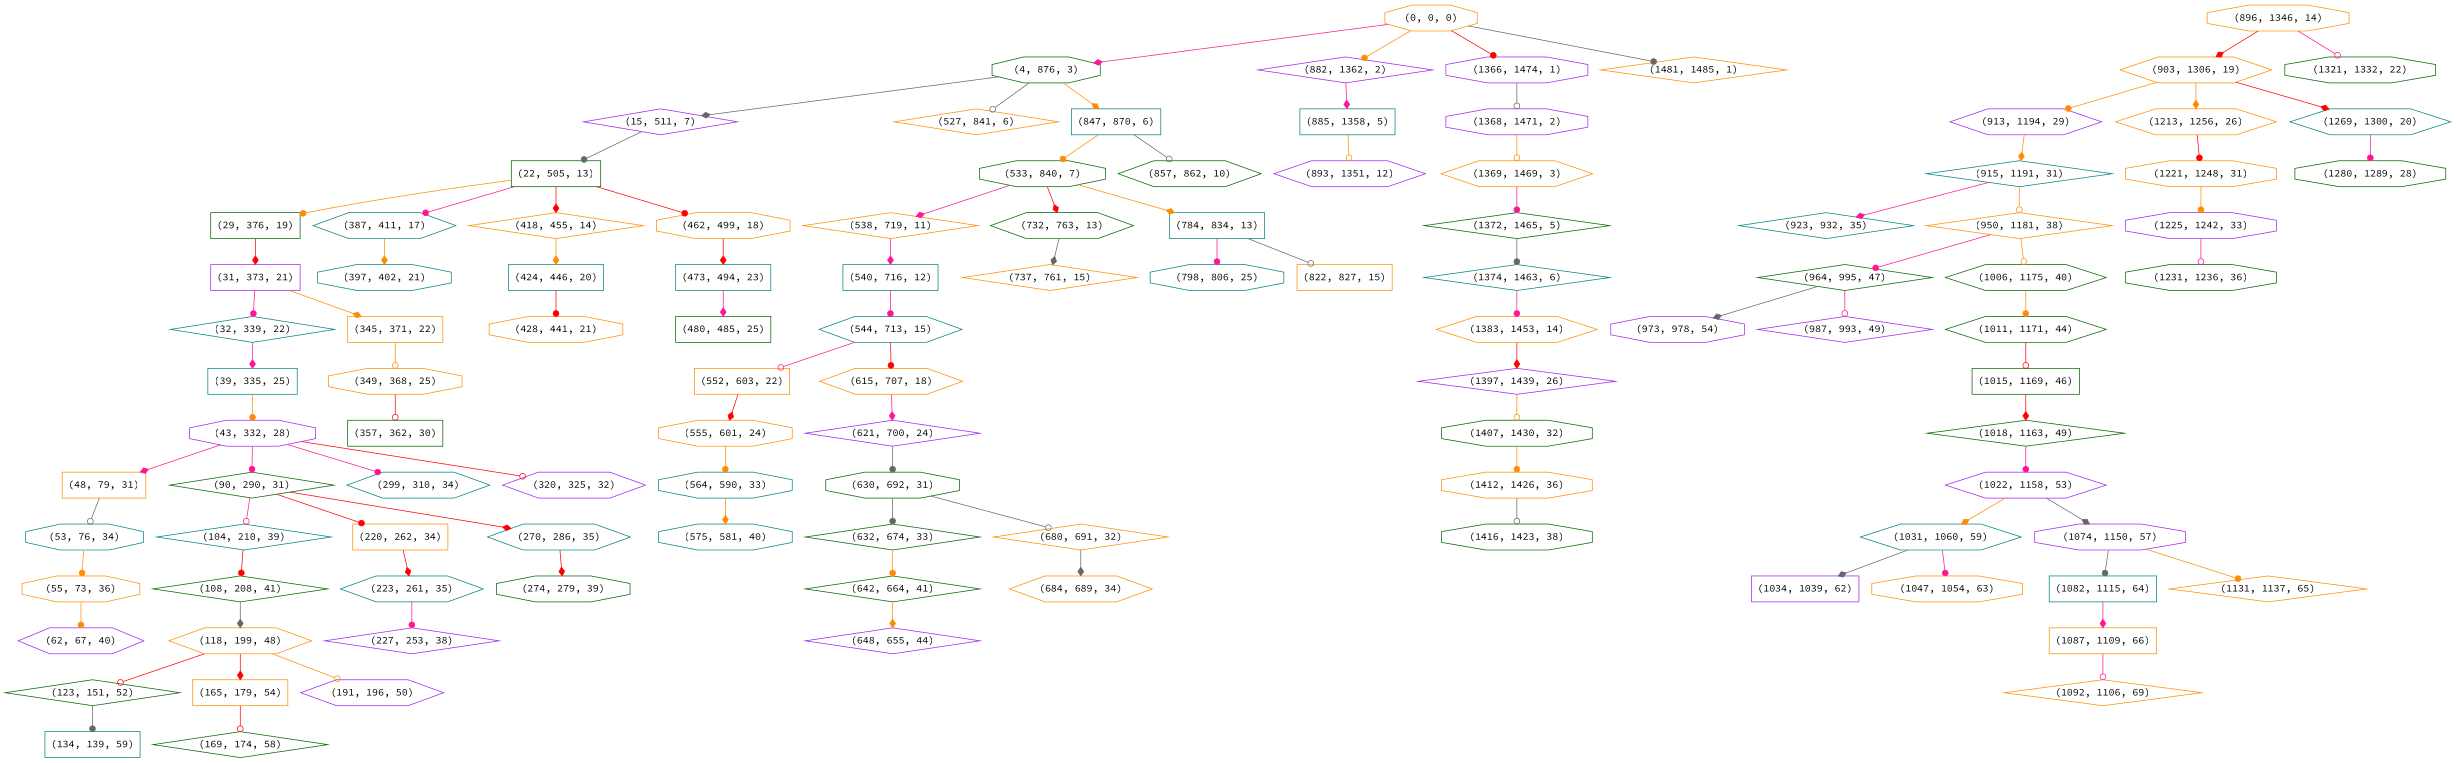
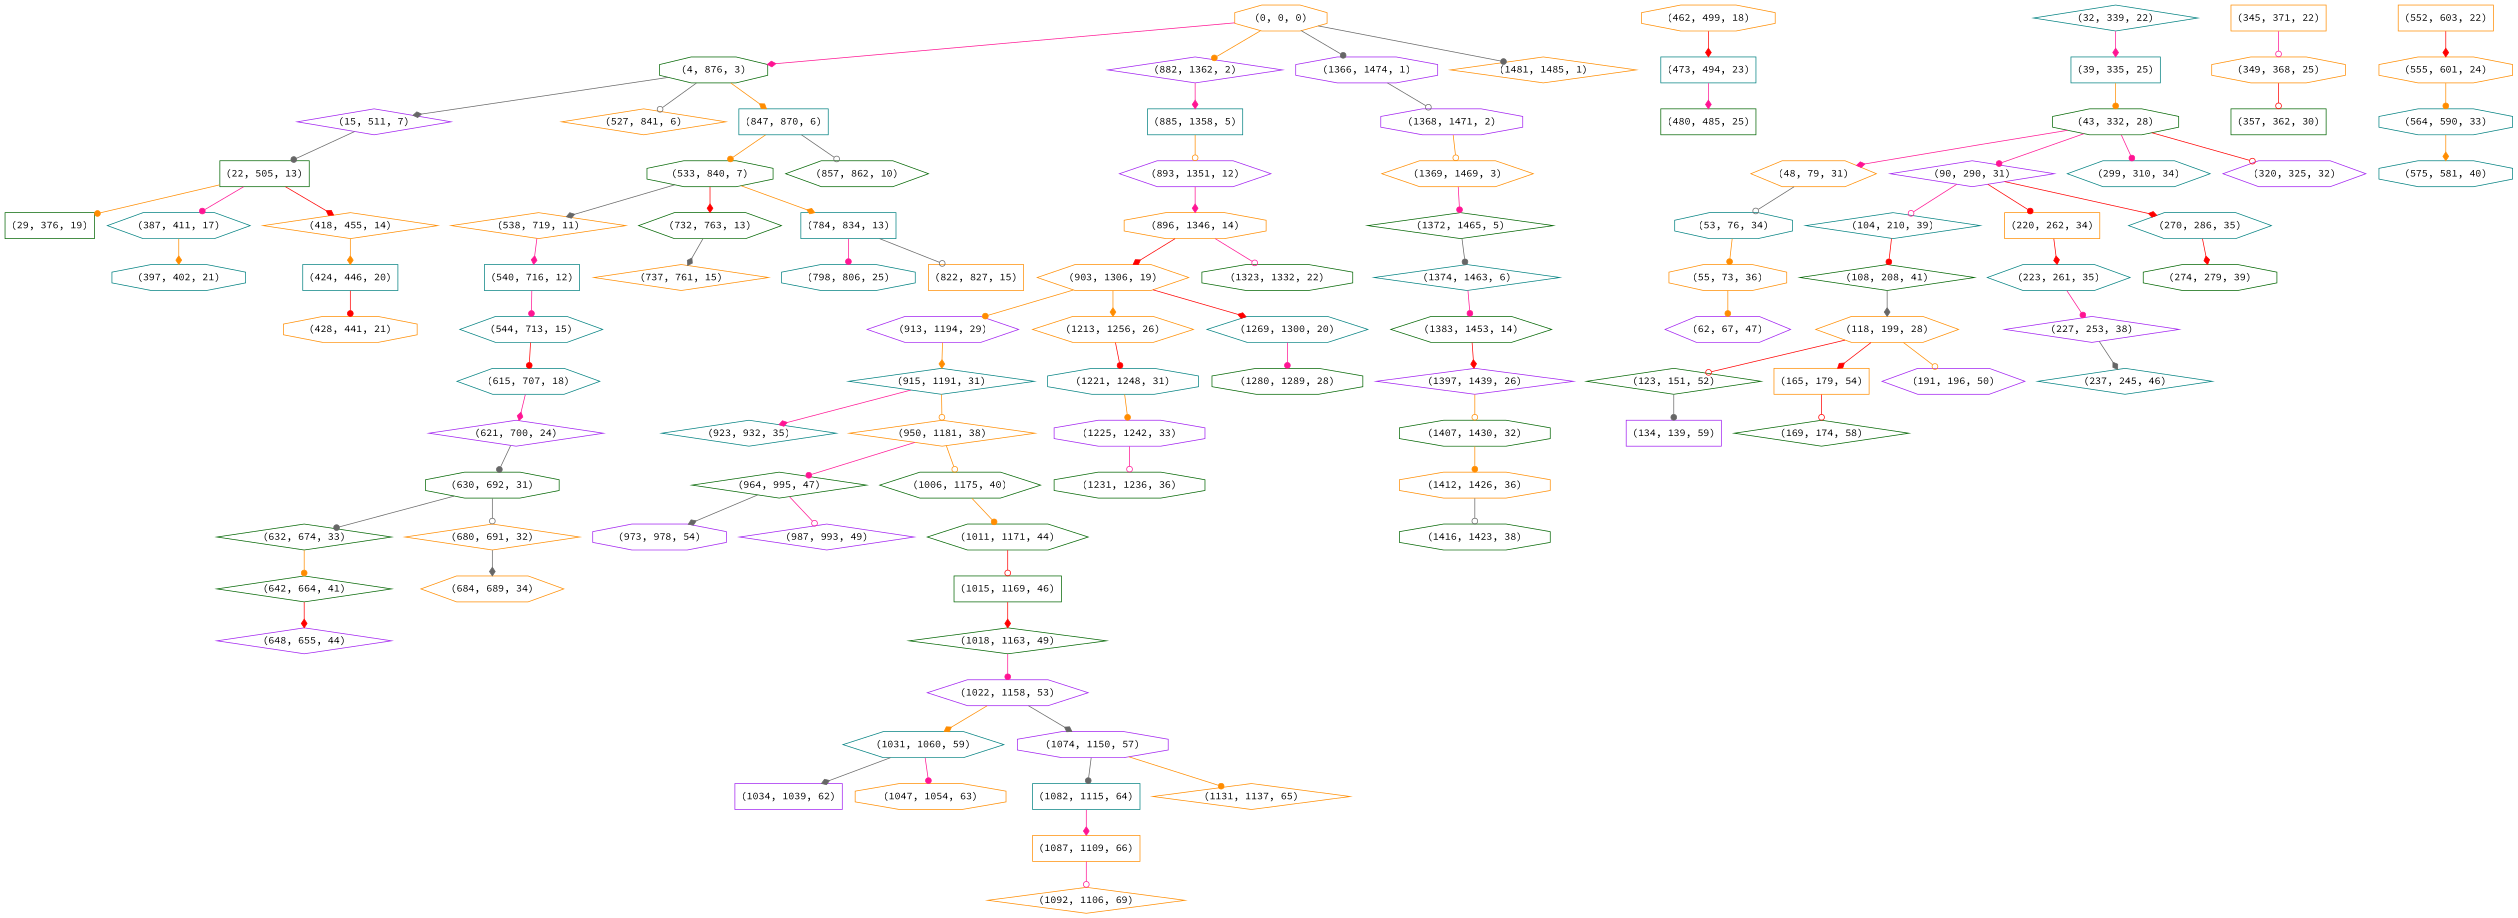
(1471, 42) -> (1321, 42)
(2360, 70) -> (1277, 278)
(2201, 174) -> (1123, 381)
none -> (1195, 195)
(967, 199) -> (625, 200)
(639, 200) -> none
(255, 278) -> none
(1517, 329) -> (1471, 329)
(395, 353) -> (2279, 41)
(819, 354) -> none
(891, 381) -> (528, 381)
none -> (2125, 381)
(253, 433) -> (2116, 122)
(104, 485) -> (1814, 174)
(252, 485) -> (1972, 174)
(893, 611) -> (304, 611)
(81, 641) -> (1728, 329)
(240, 641) -> (1887, 329)
(93, 745) -> (1674, 433)
